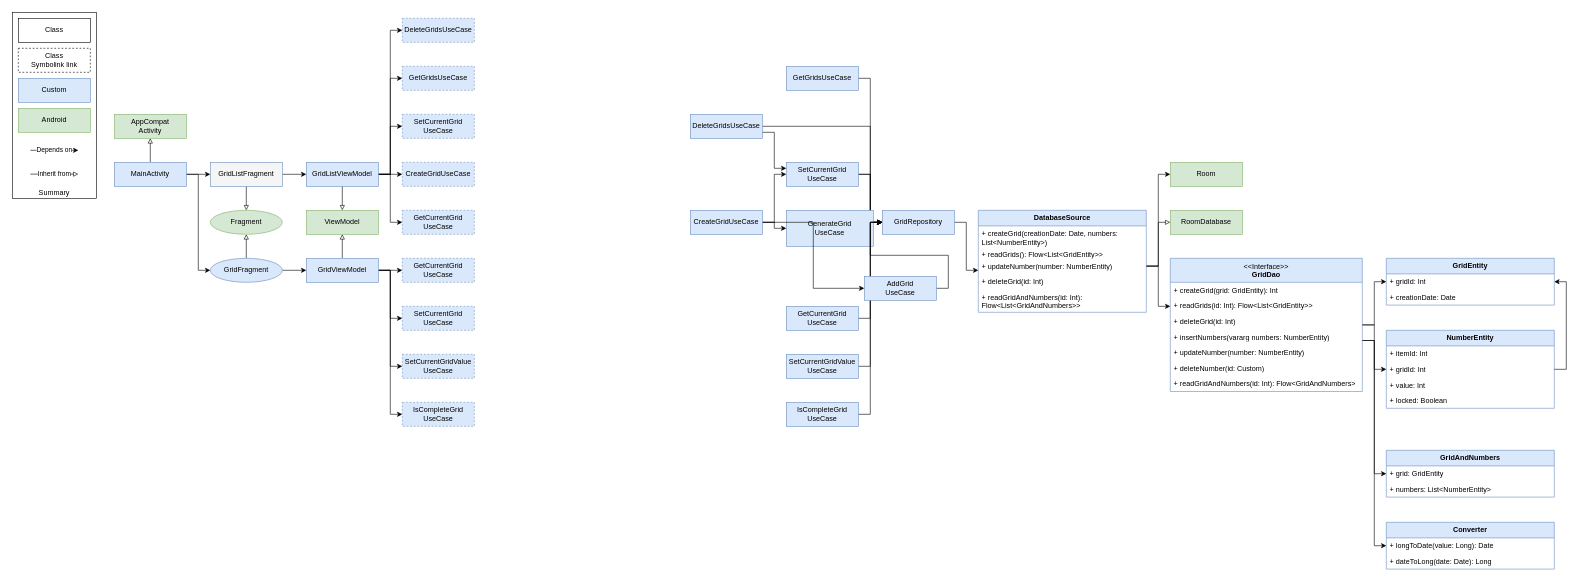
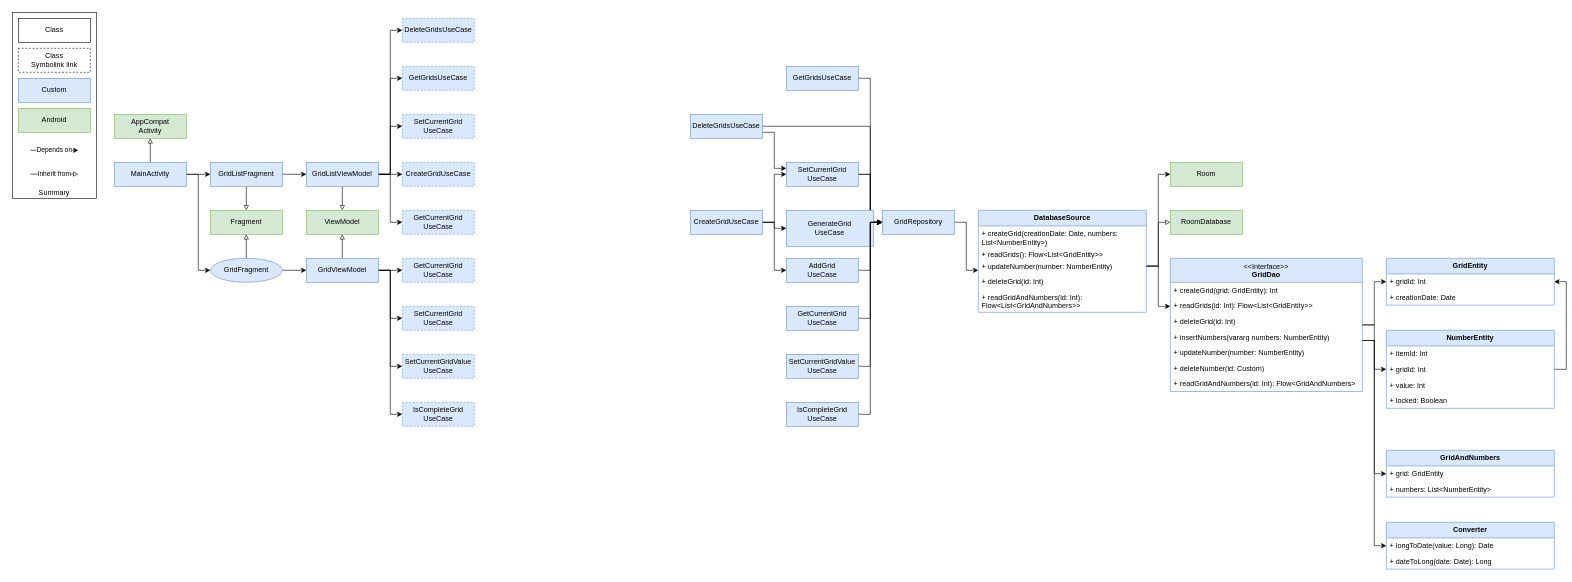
(246, 174) -> (246, 174)
(246, 222) -> (246, 222)
(900, 288) -> (822, 270)
